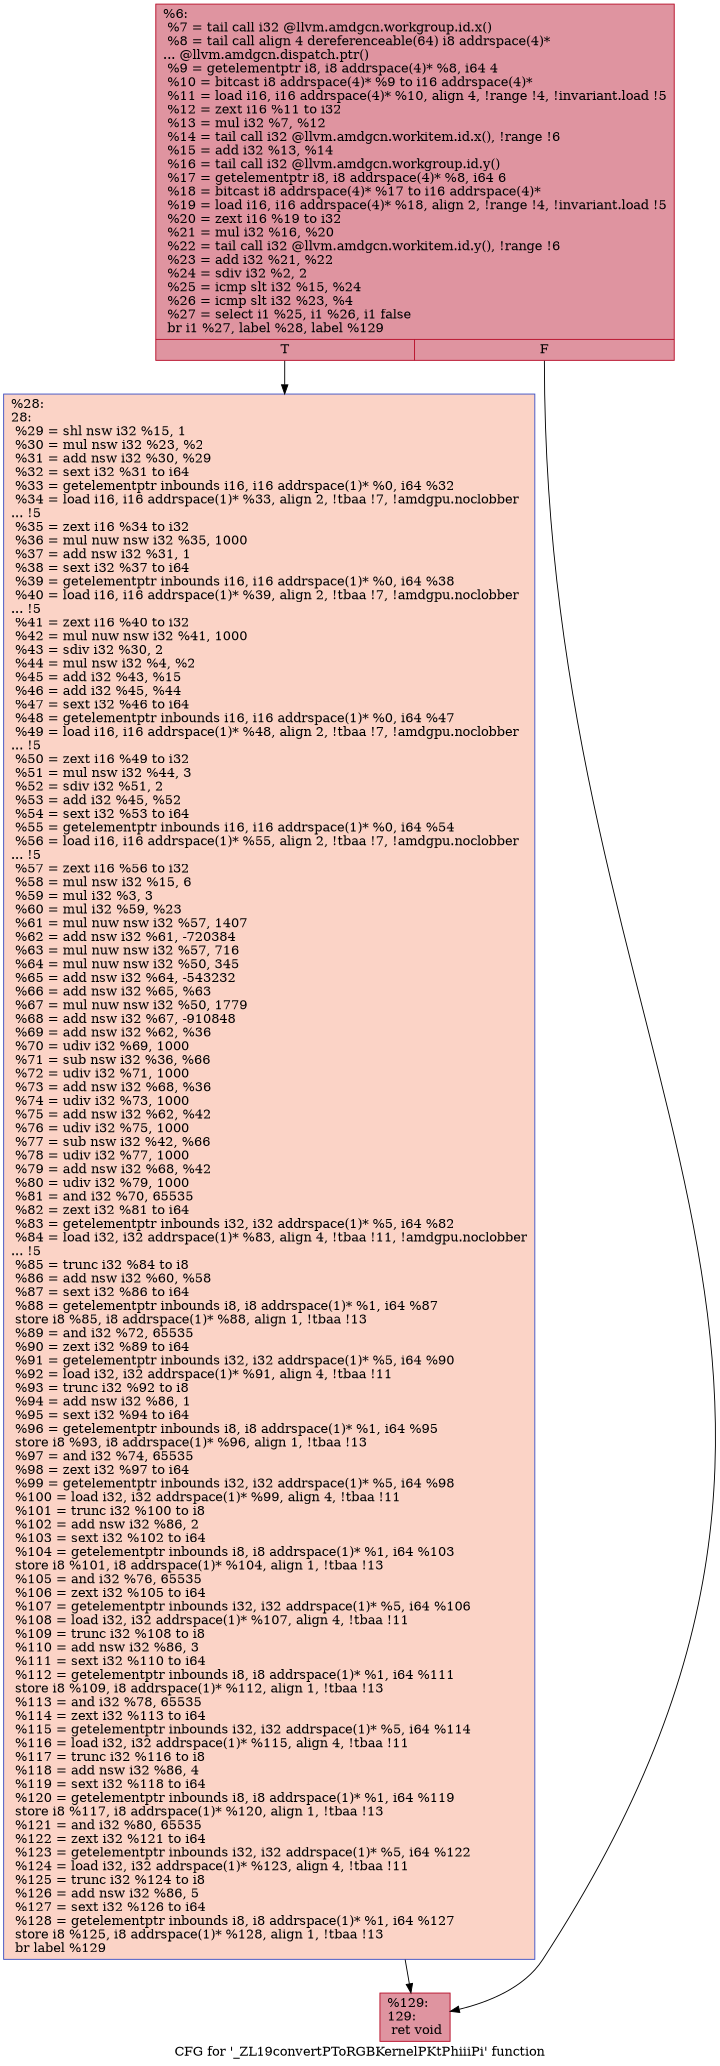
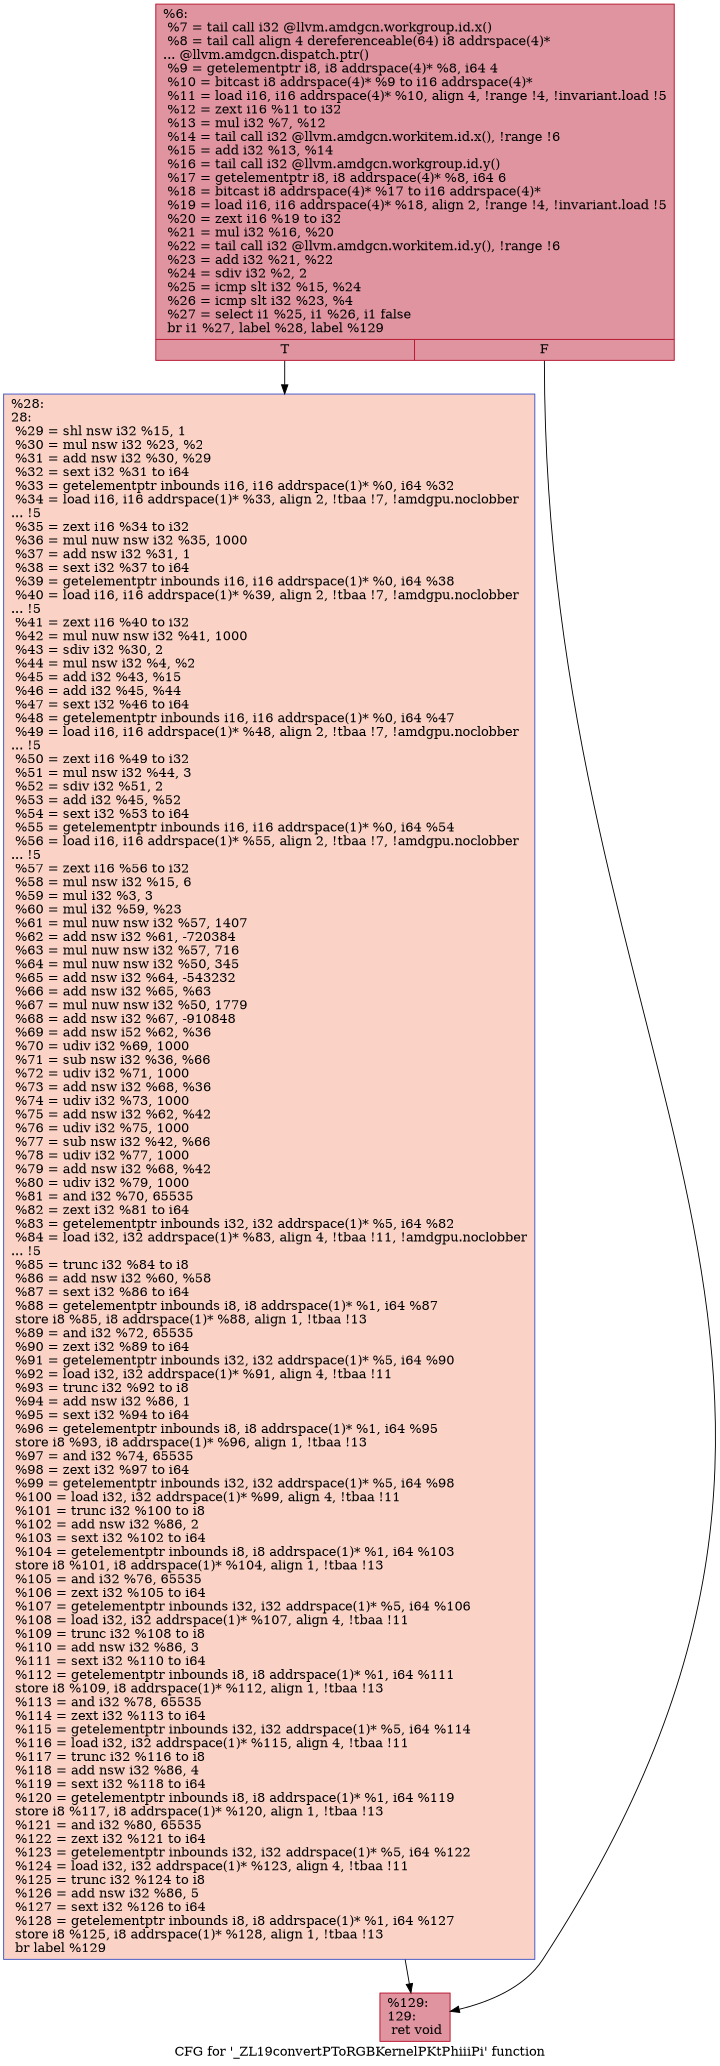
(111, 1033) -> (111, 1033)
